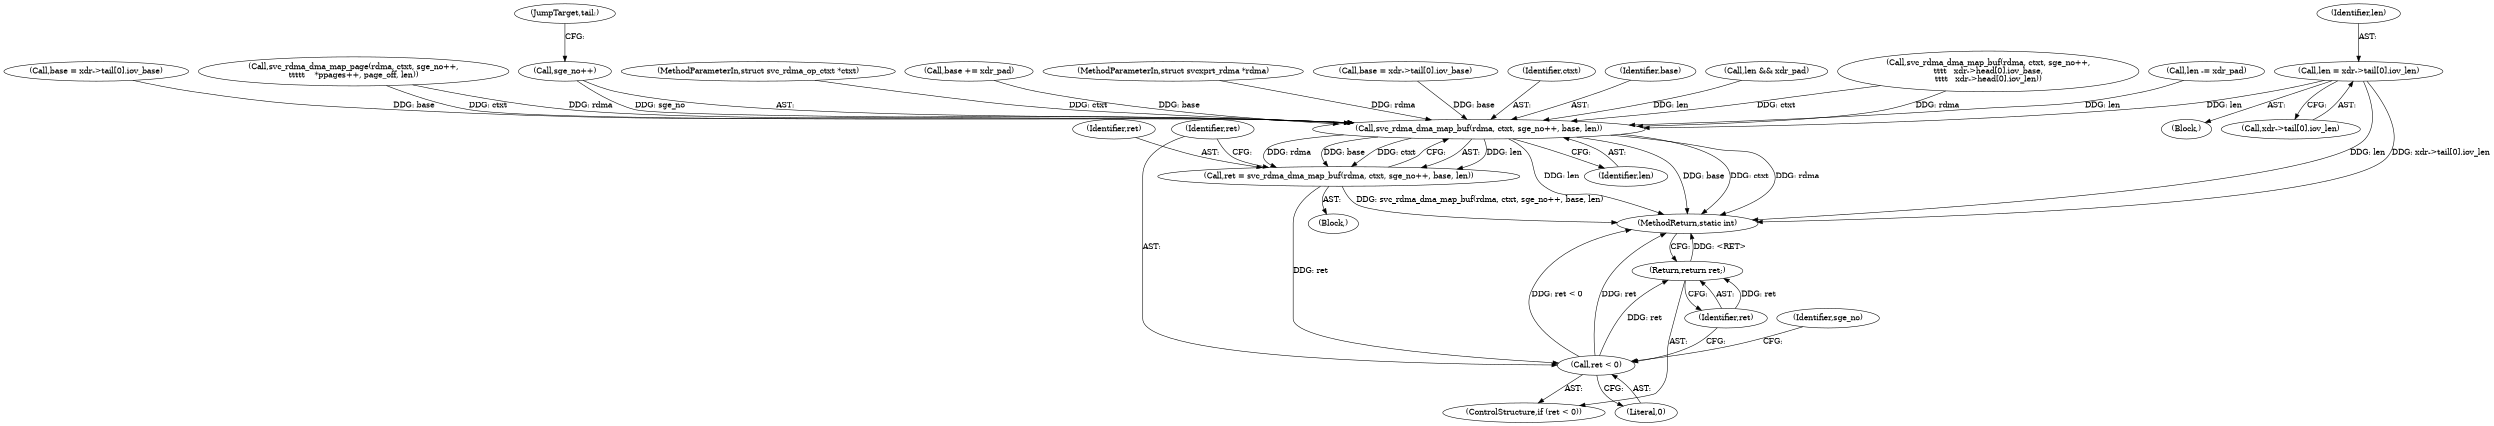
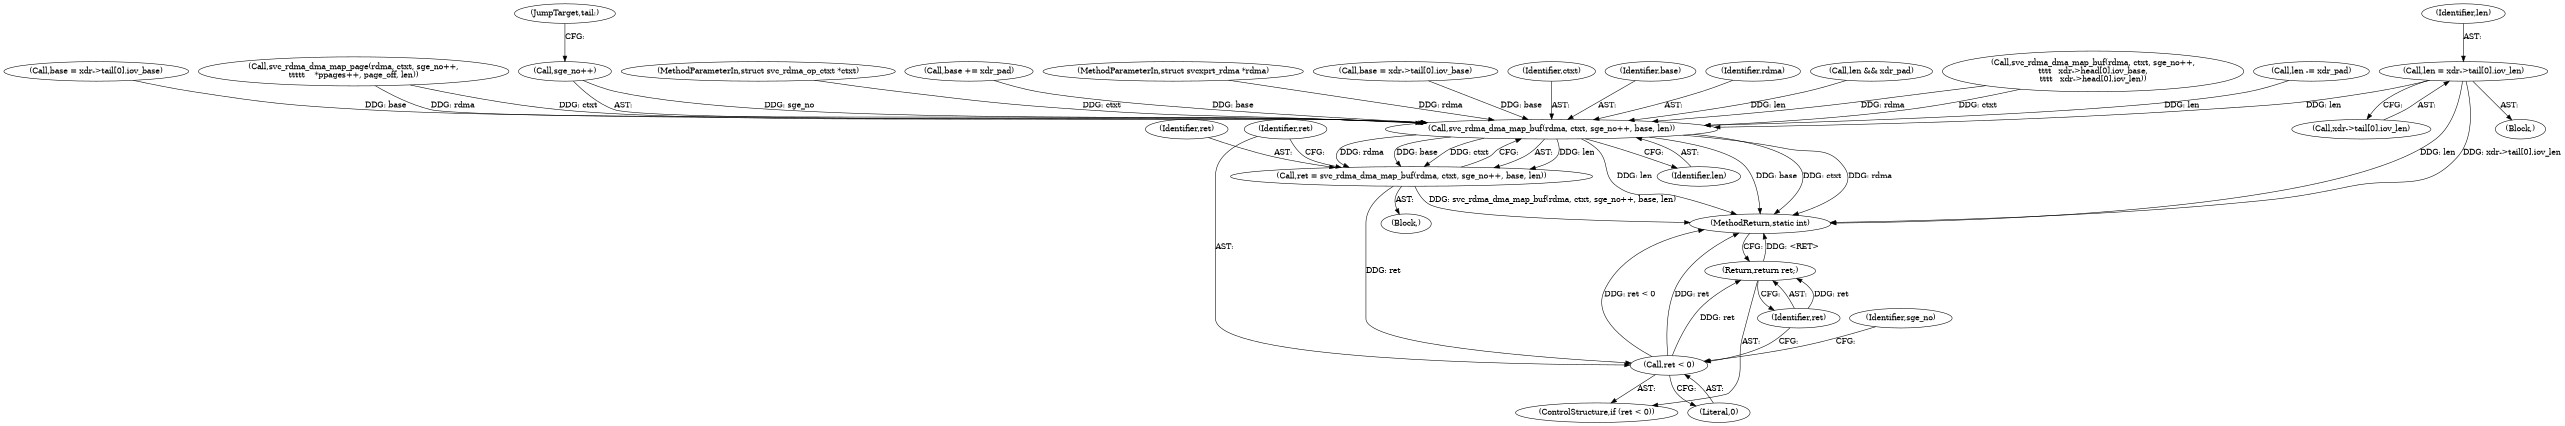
none -> (1753, 71)
